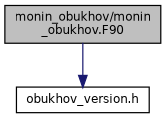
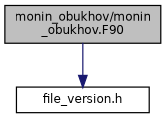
(83, 100) -> (83, 100)
